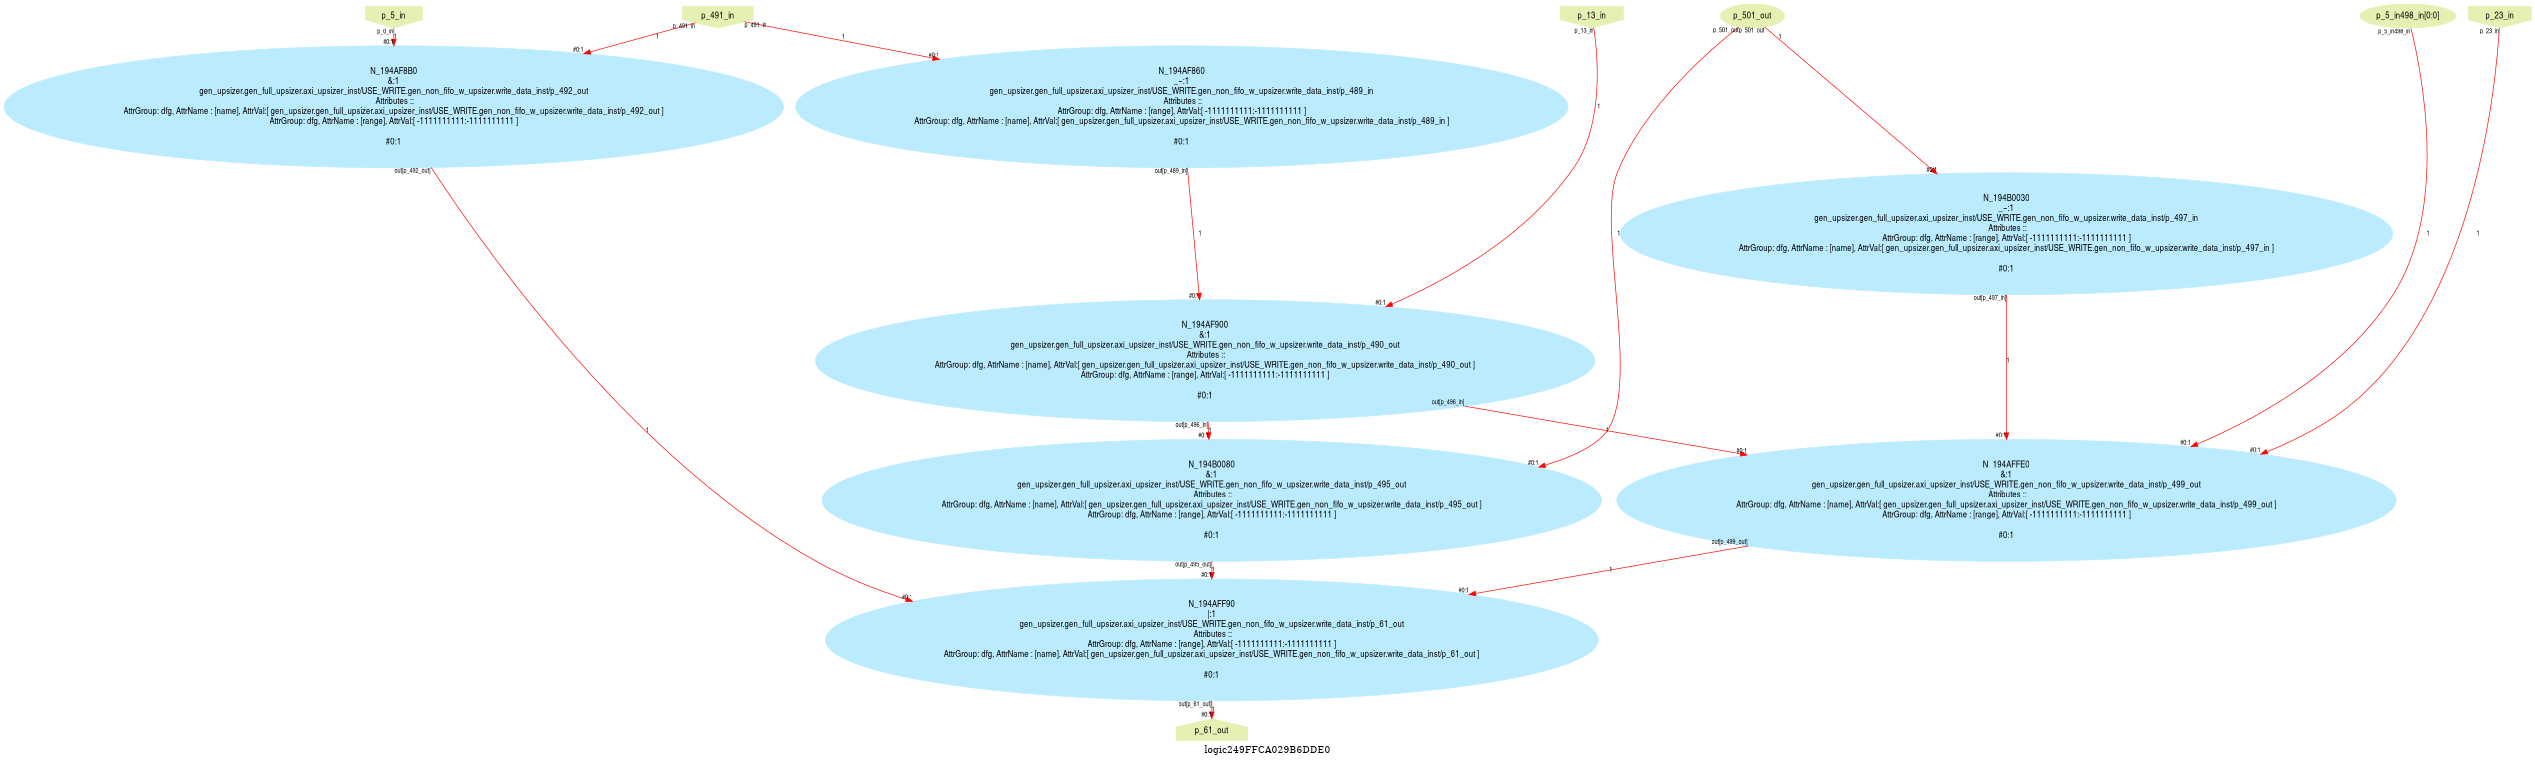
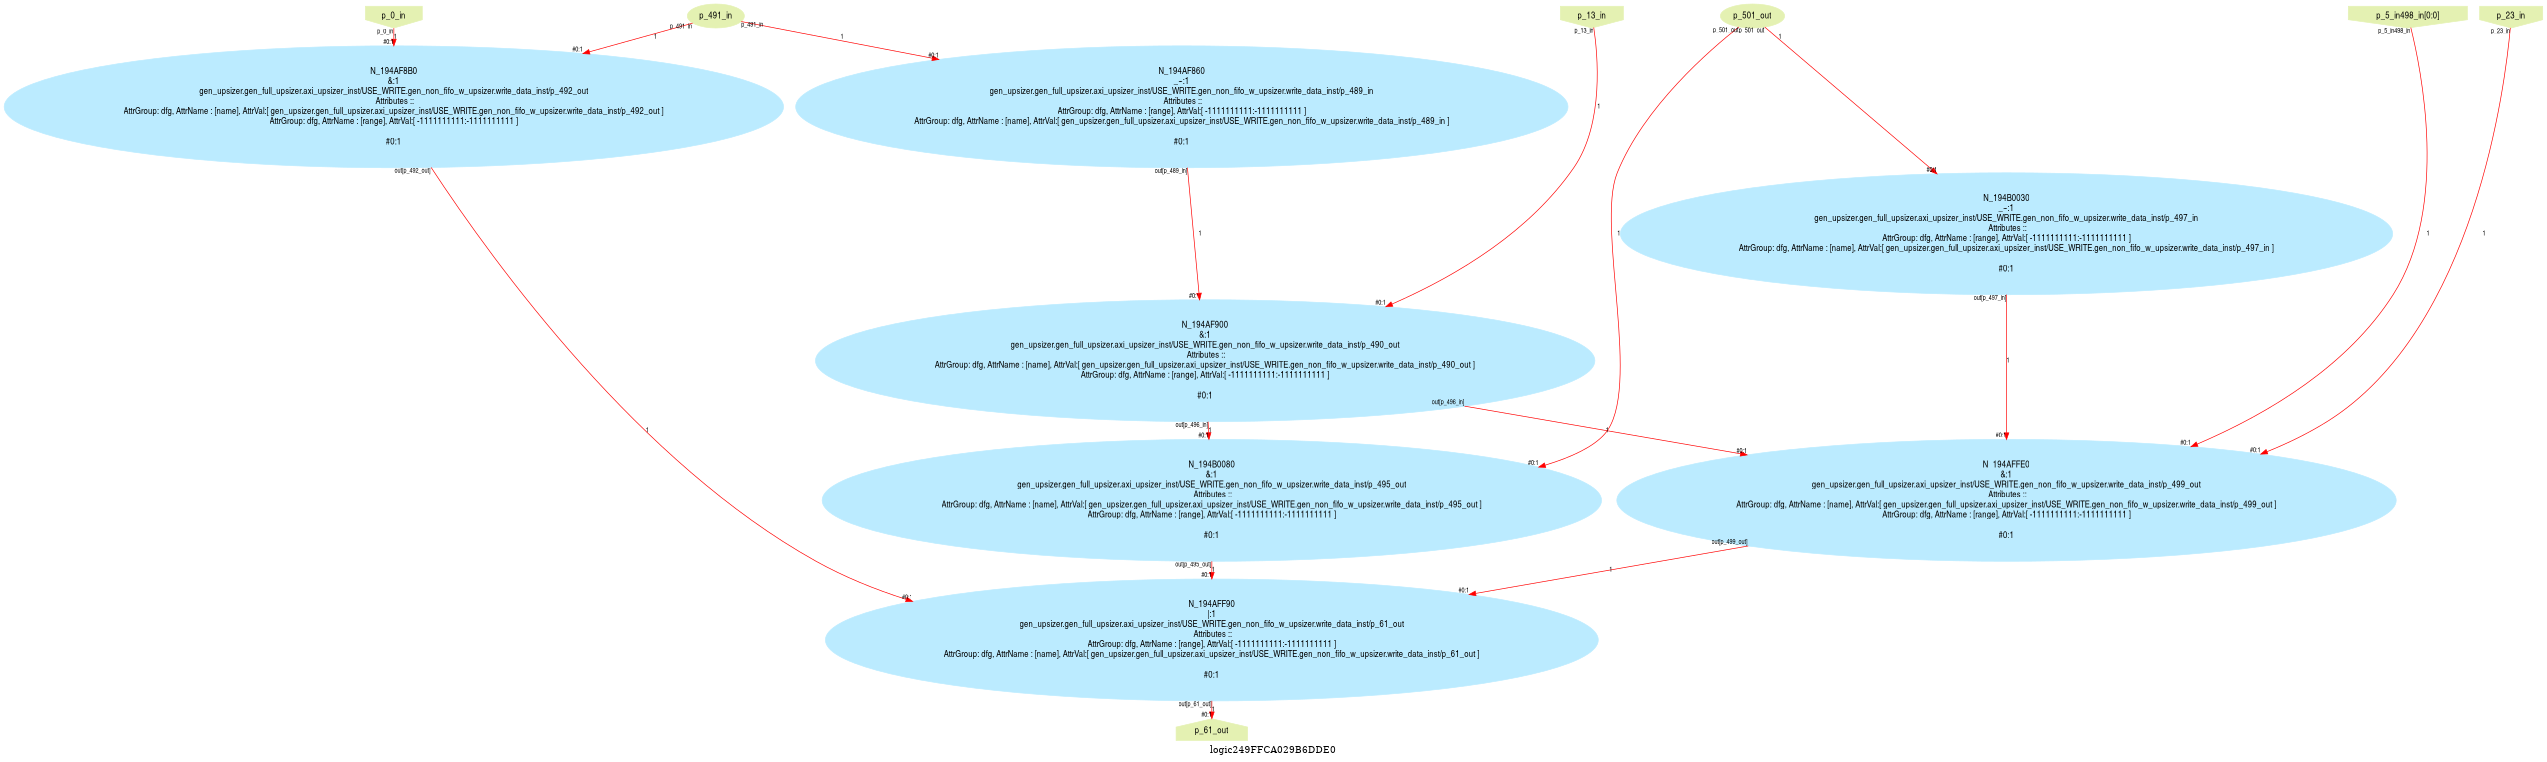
(394, 16) -> (394, 16)
(718, 16) -> (716, 16)
(2408, 16) -> (2408, 16)
